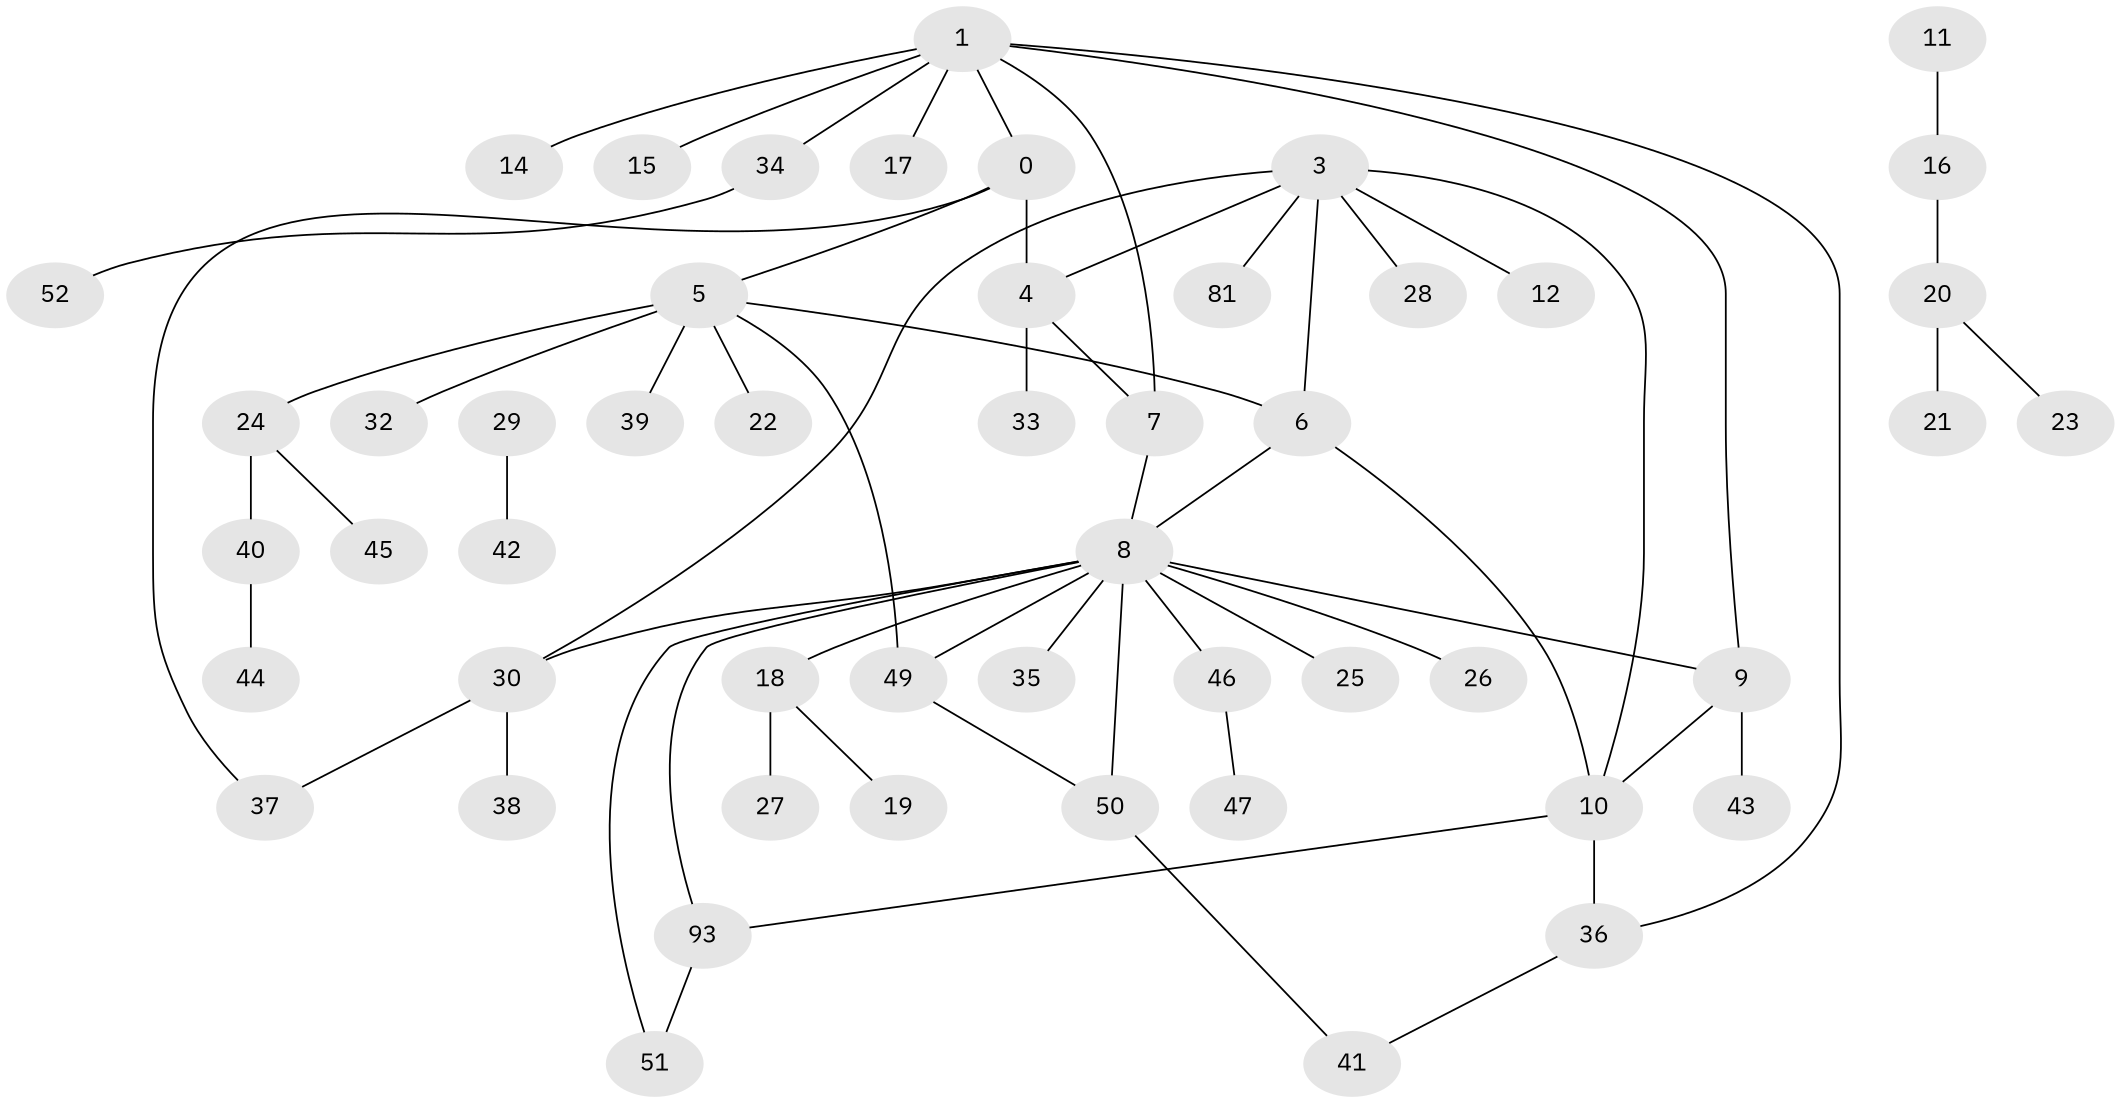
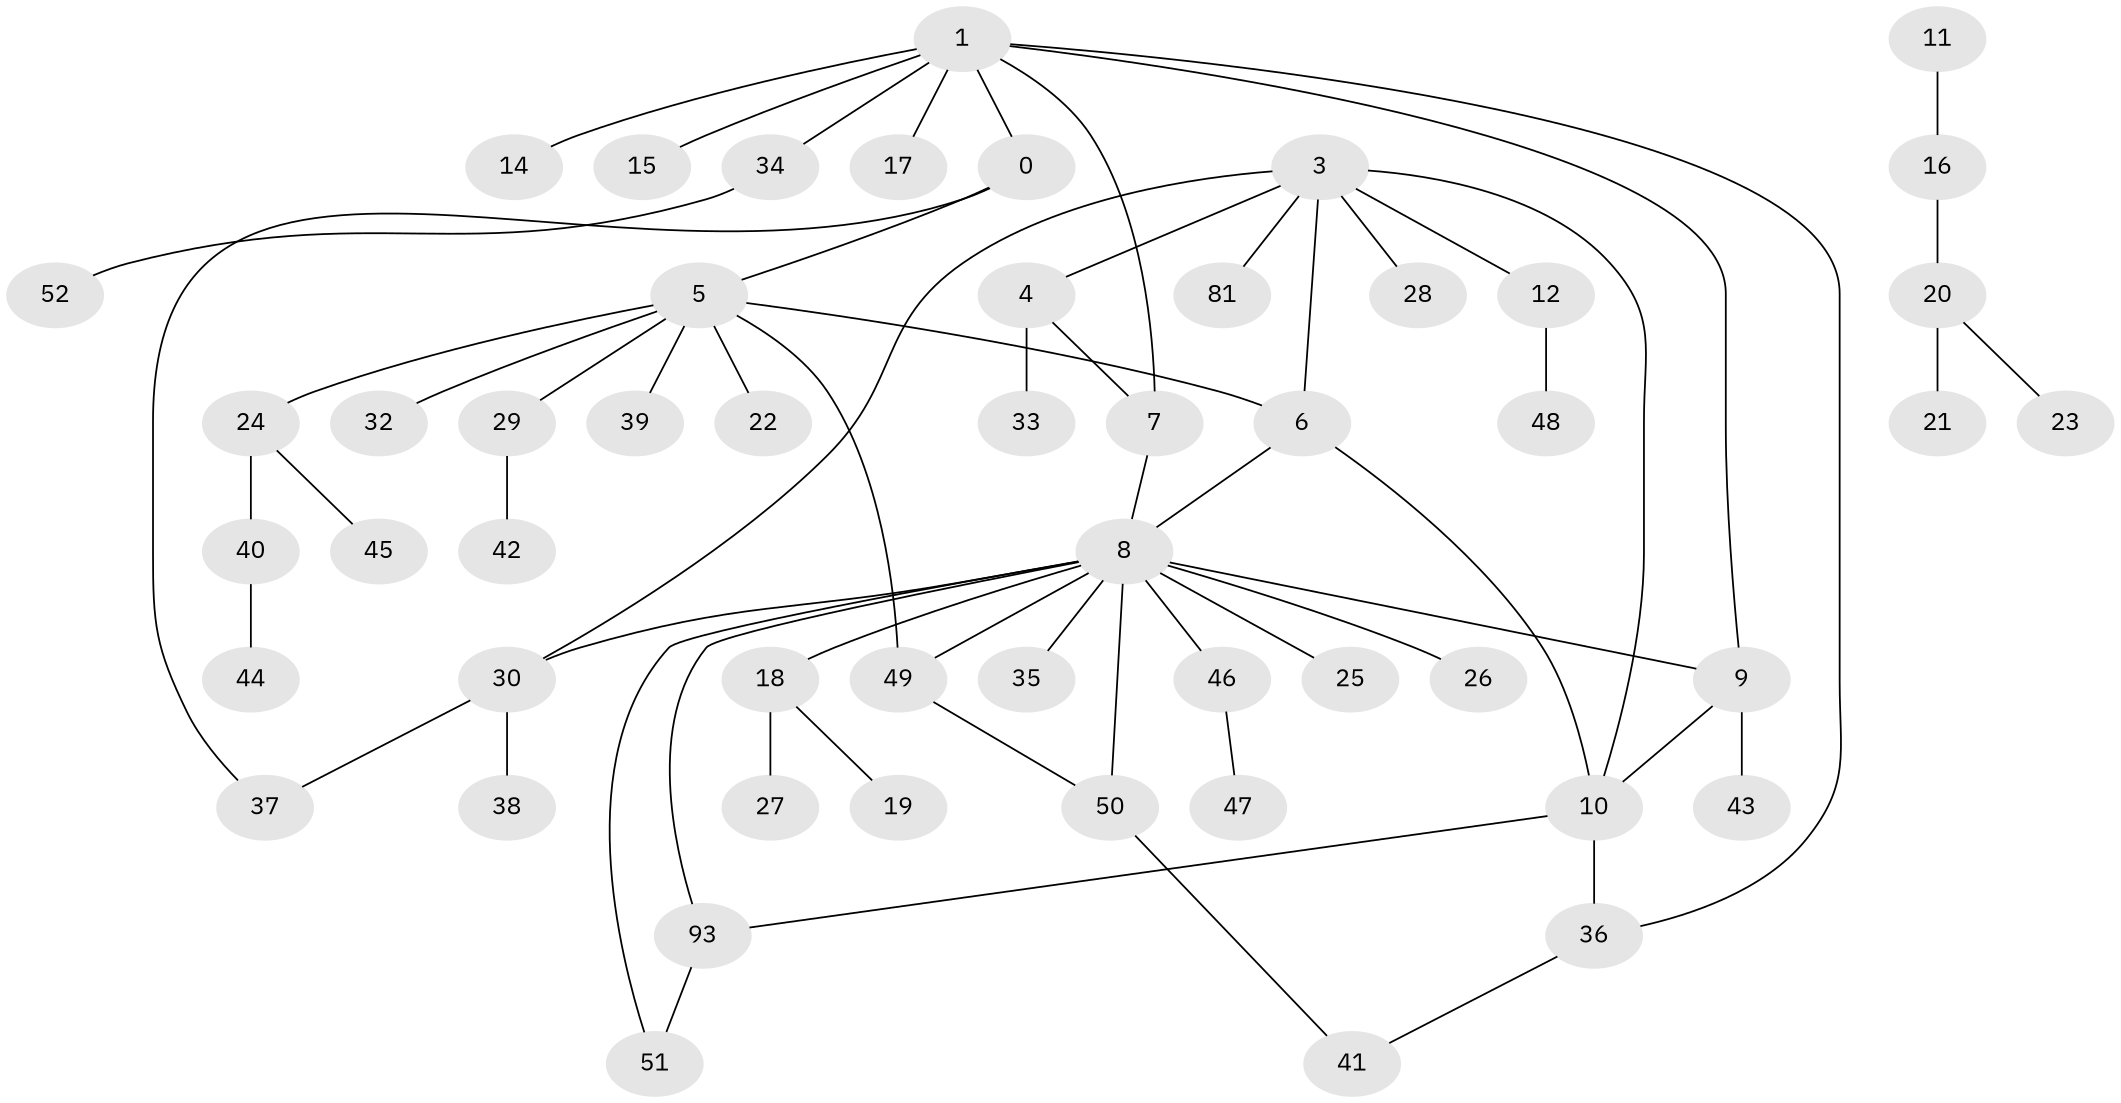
(1027, 241) -> none
none -> (603, 360)
none -> (1546, 423)
